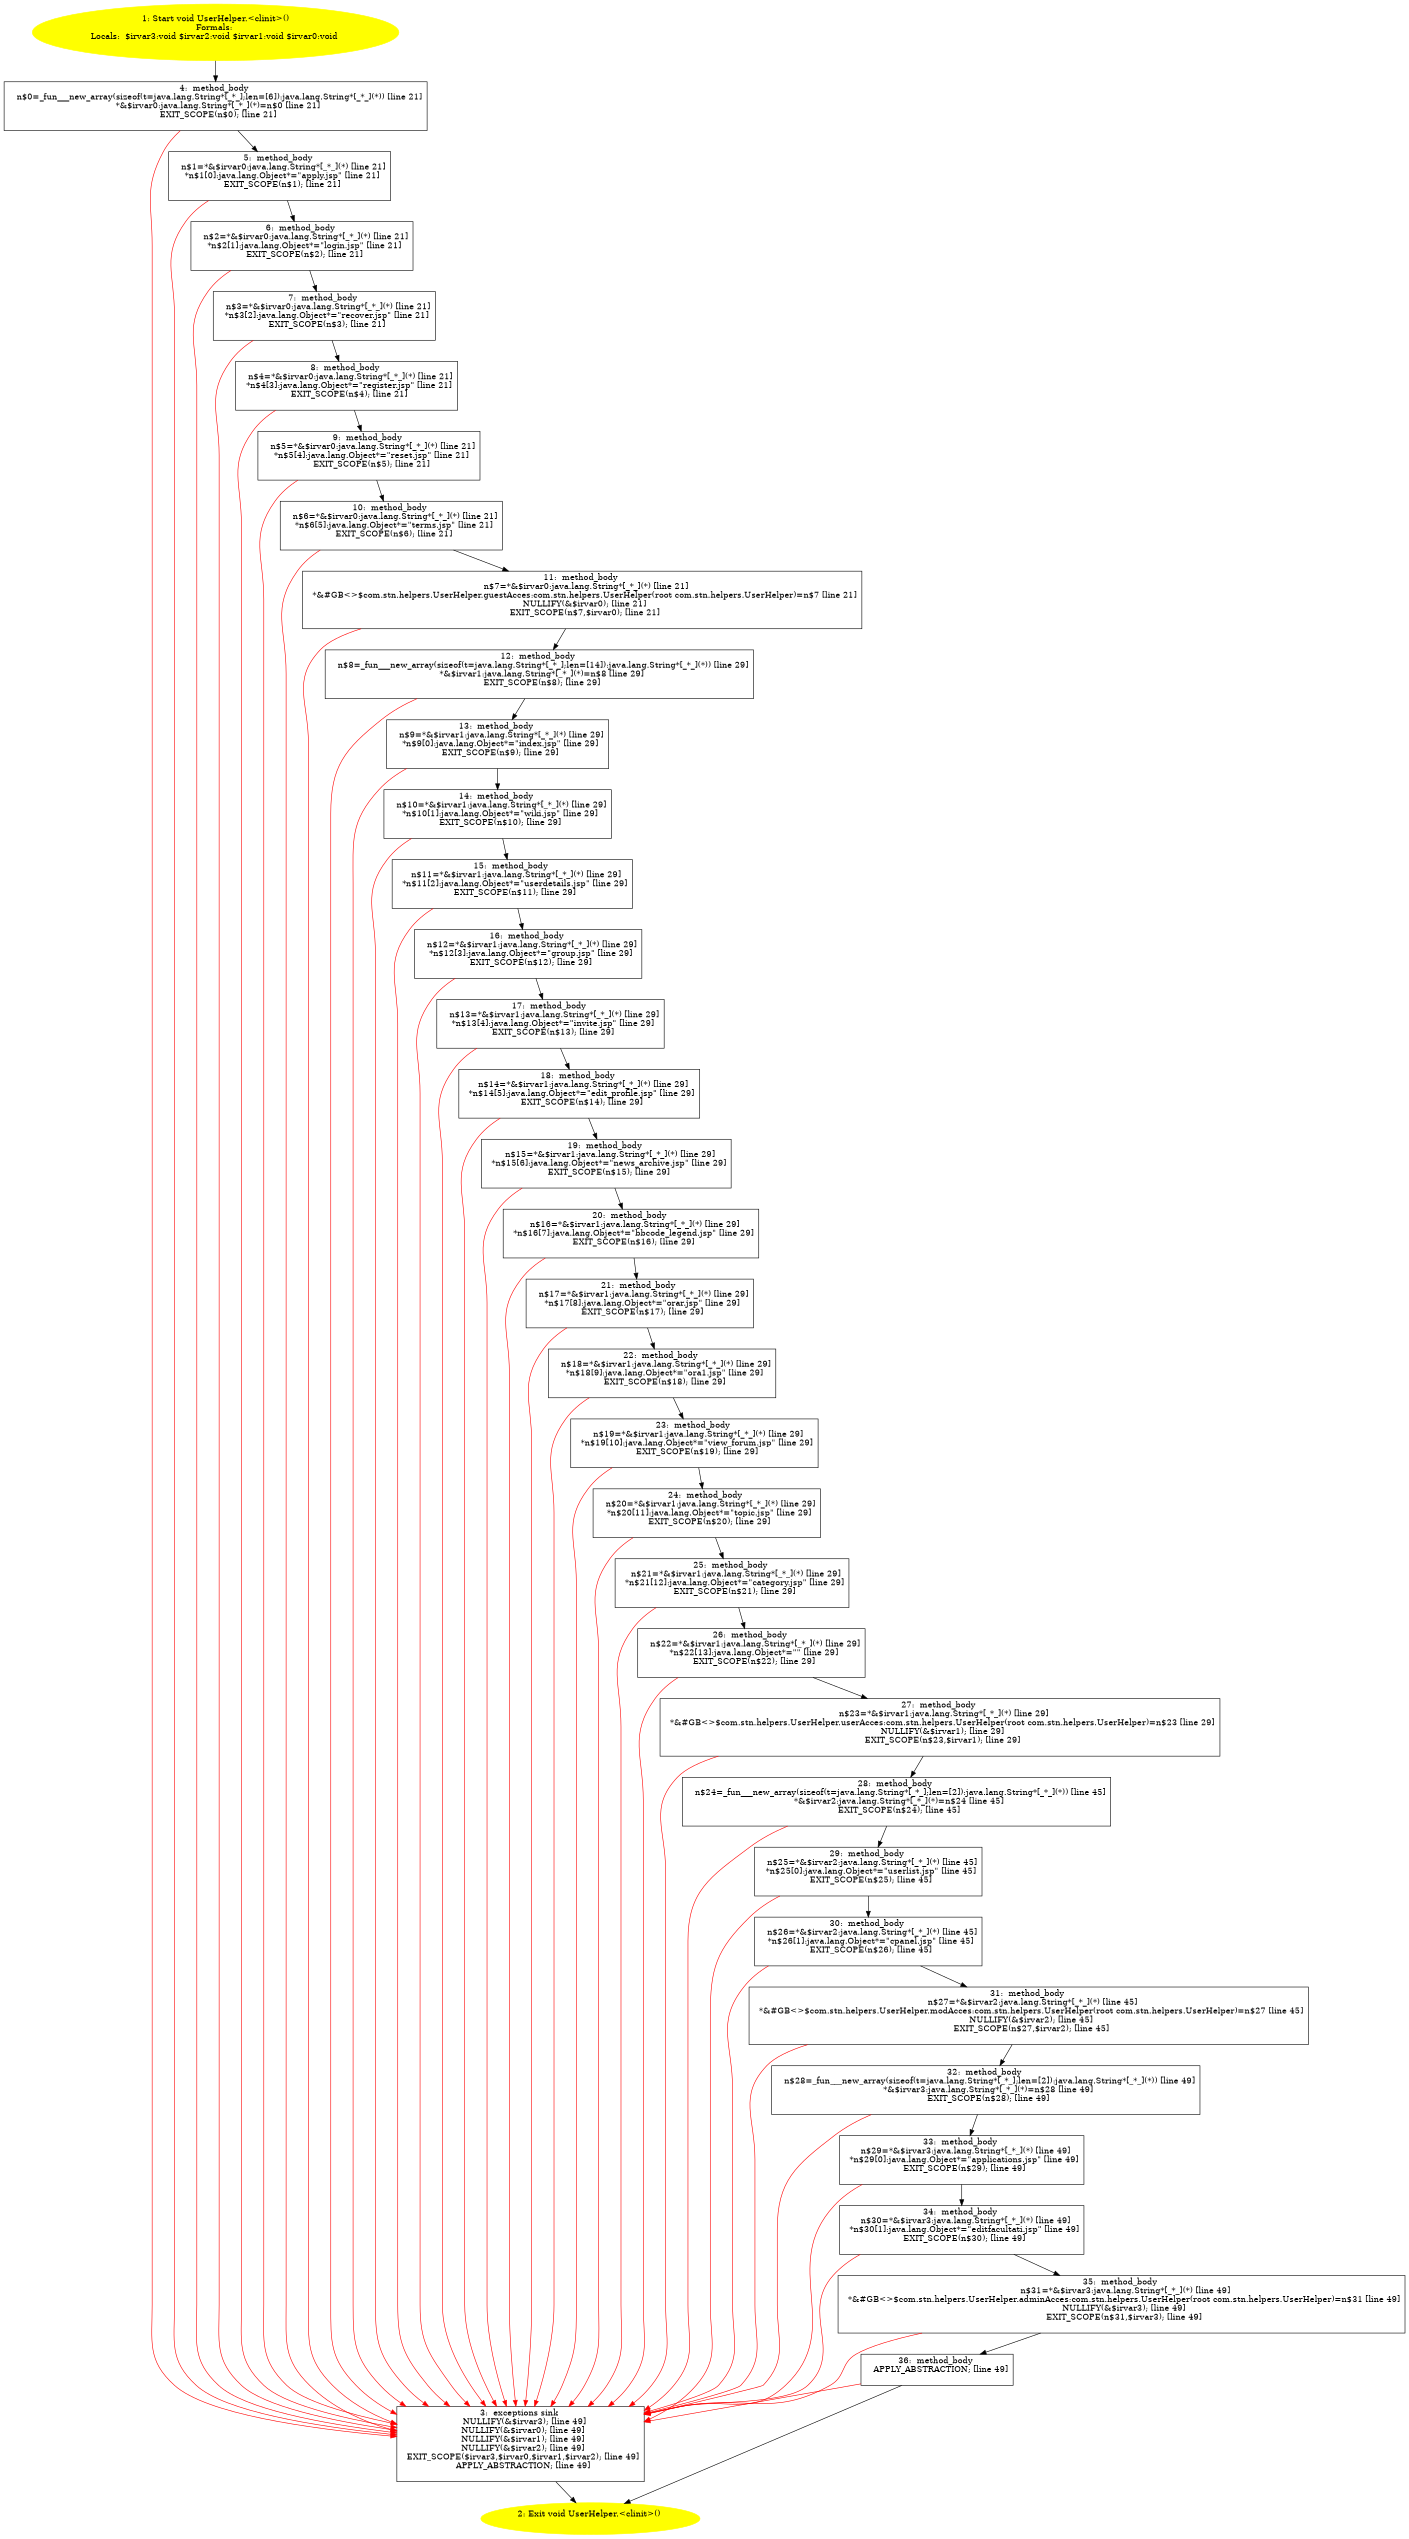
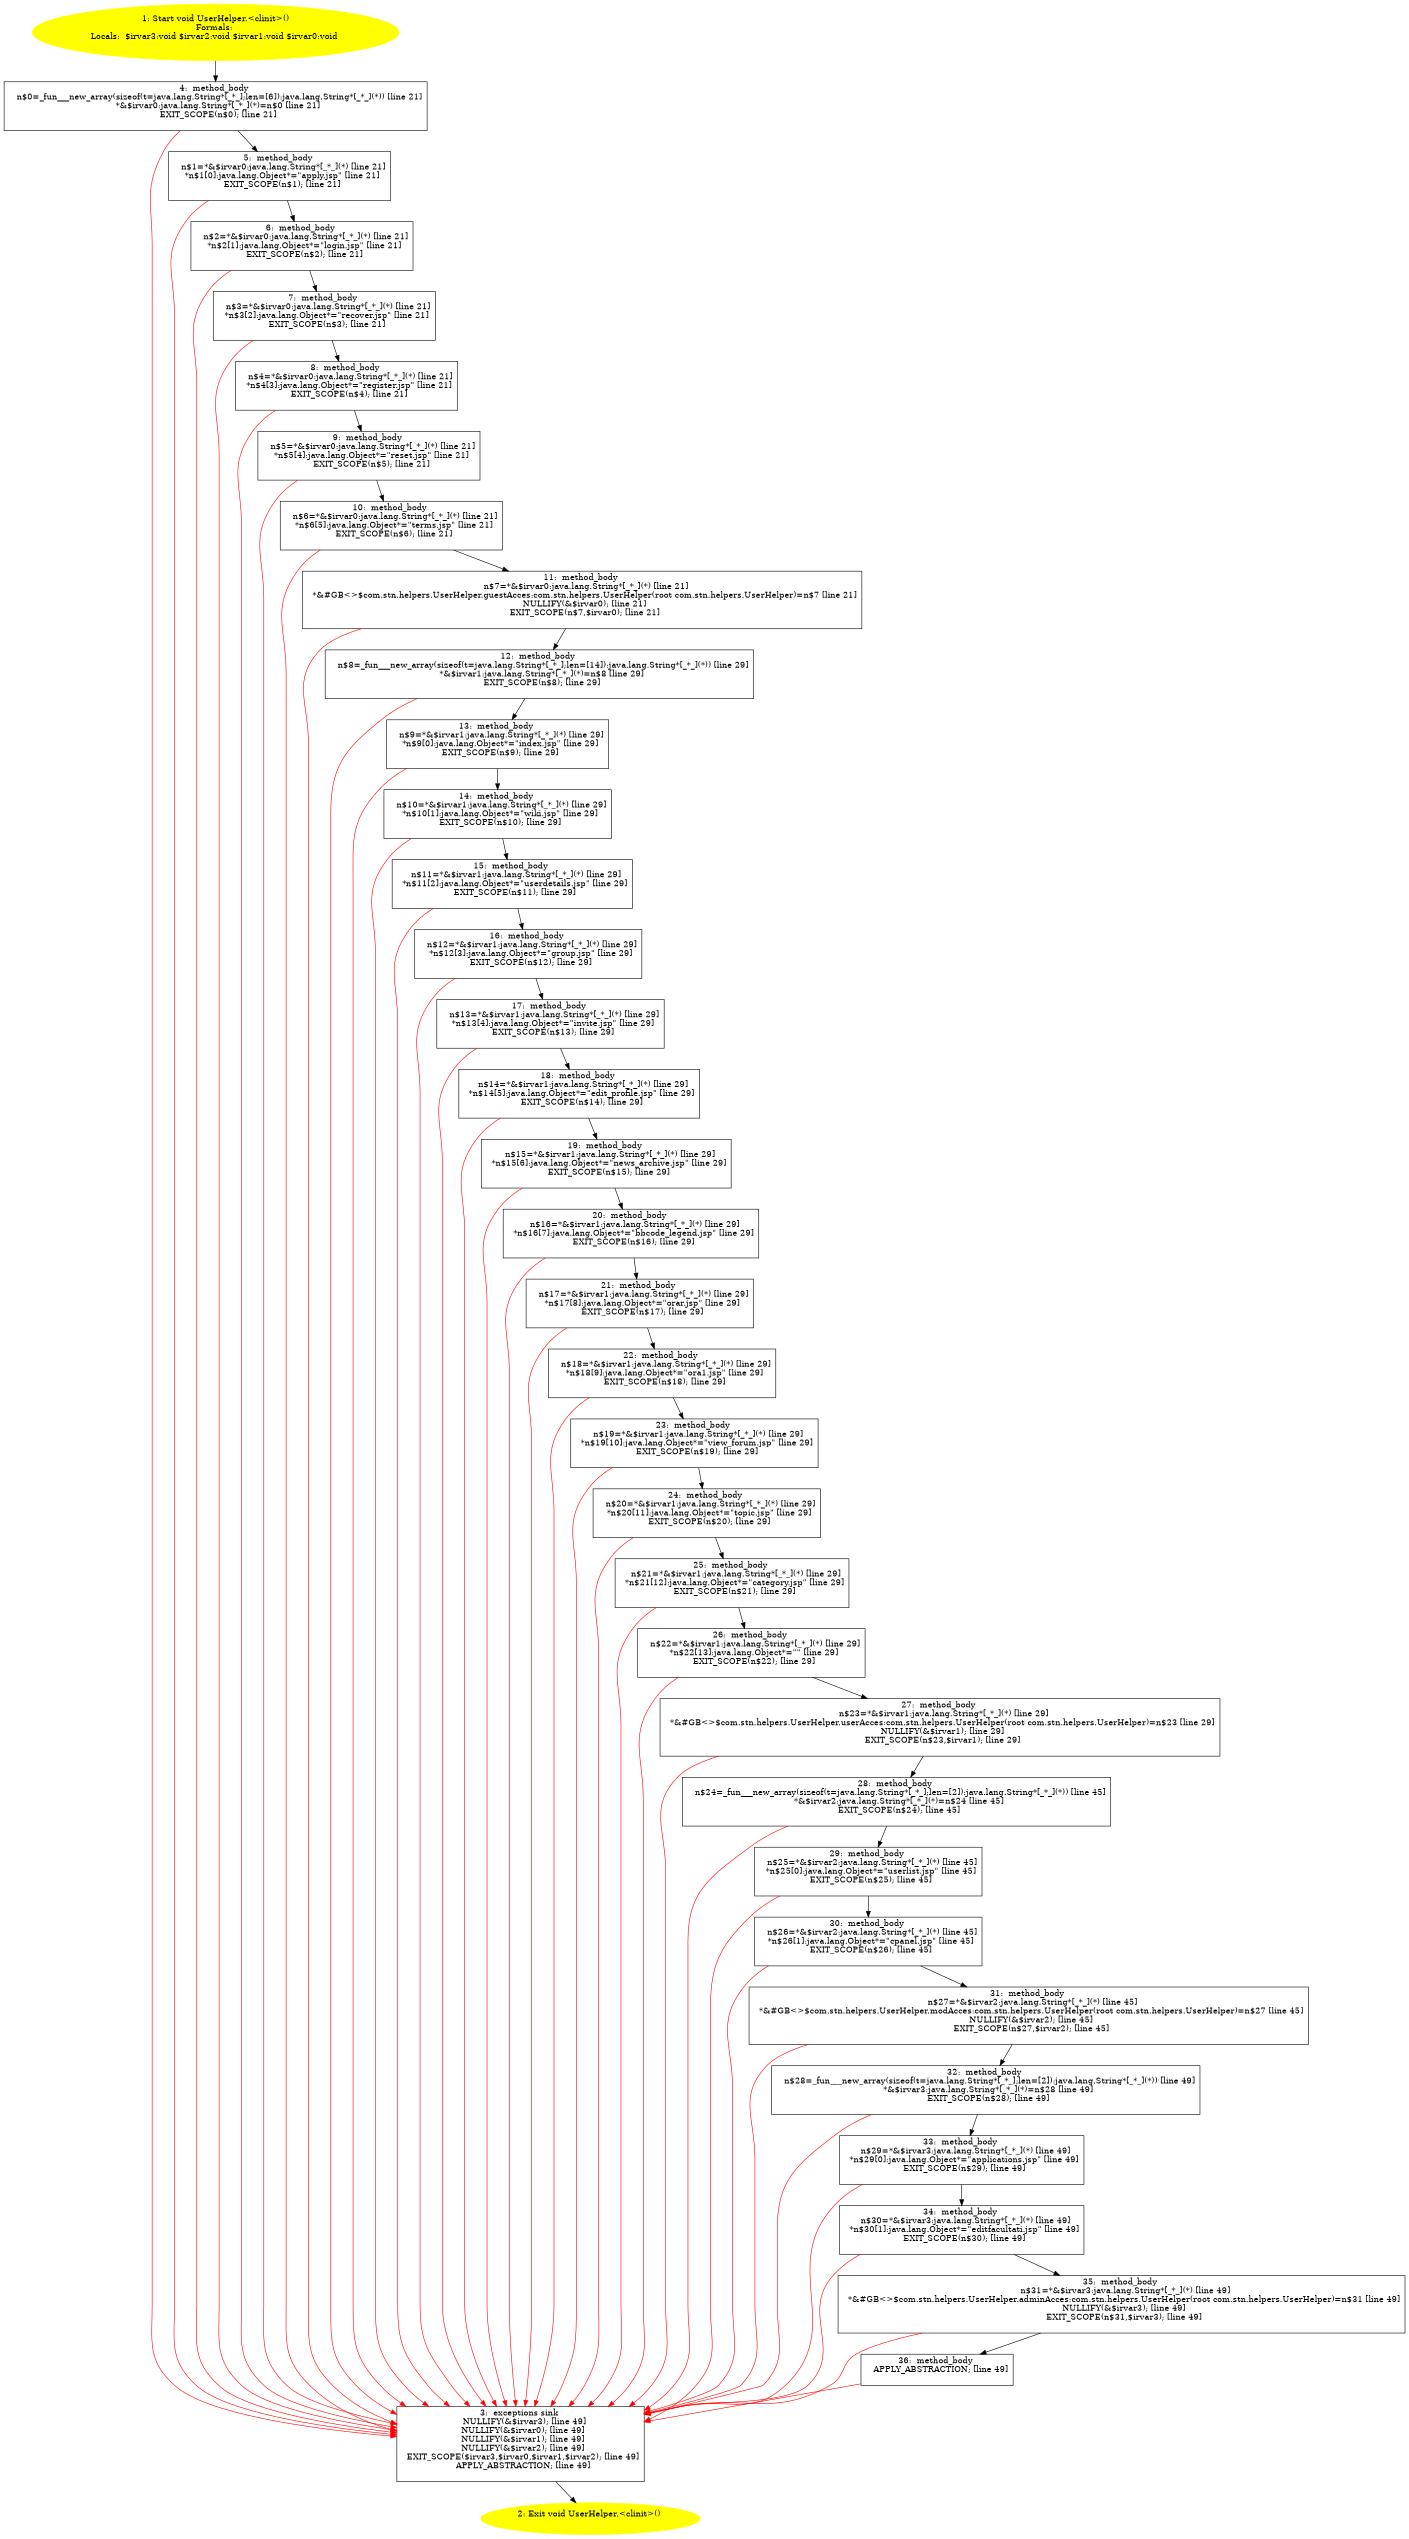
(766, 2443) -> none
